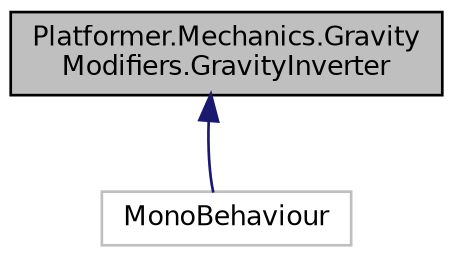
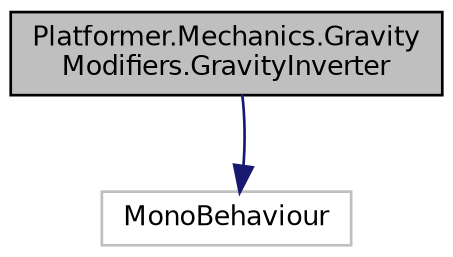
(209, 157) -> (245, 130)
